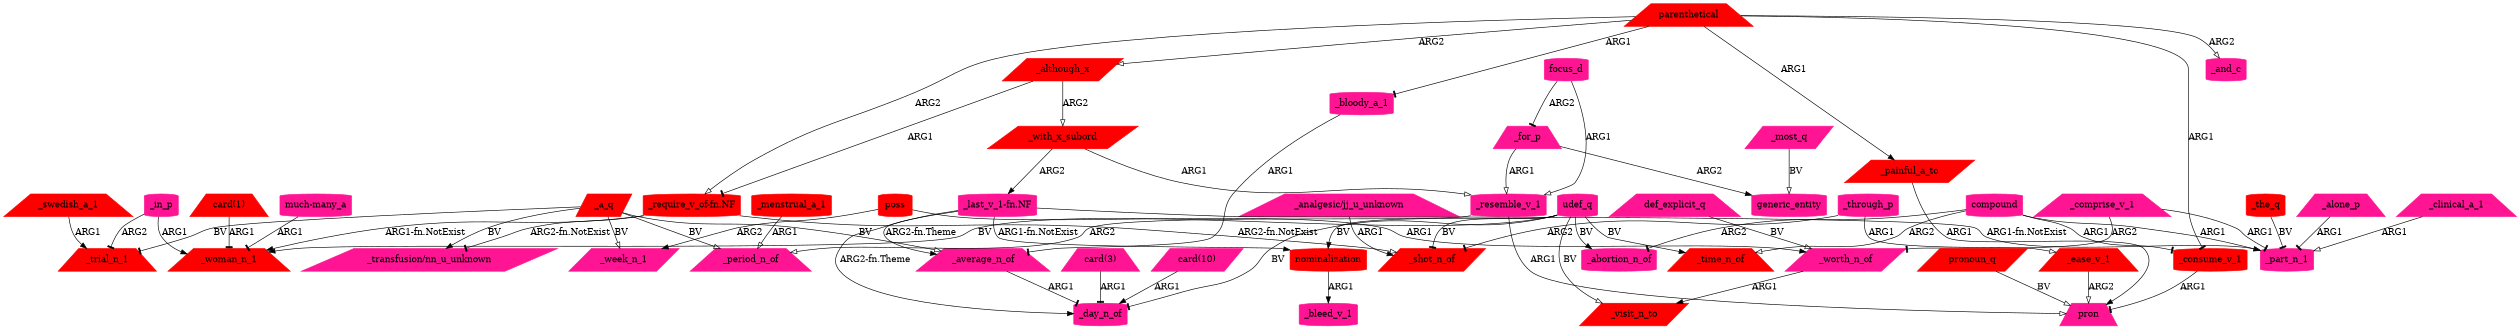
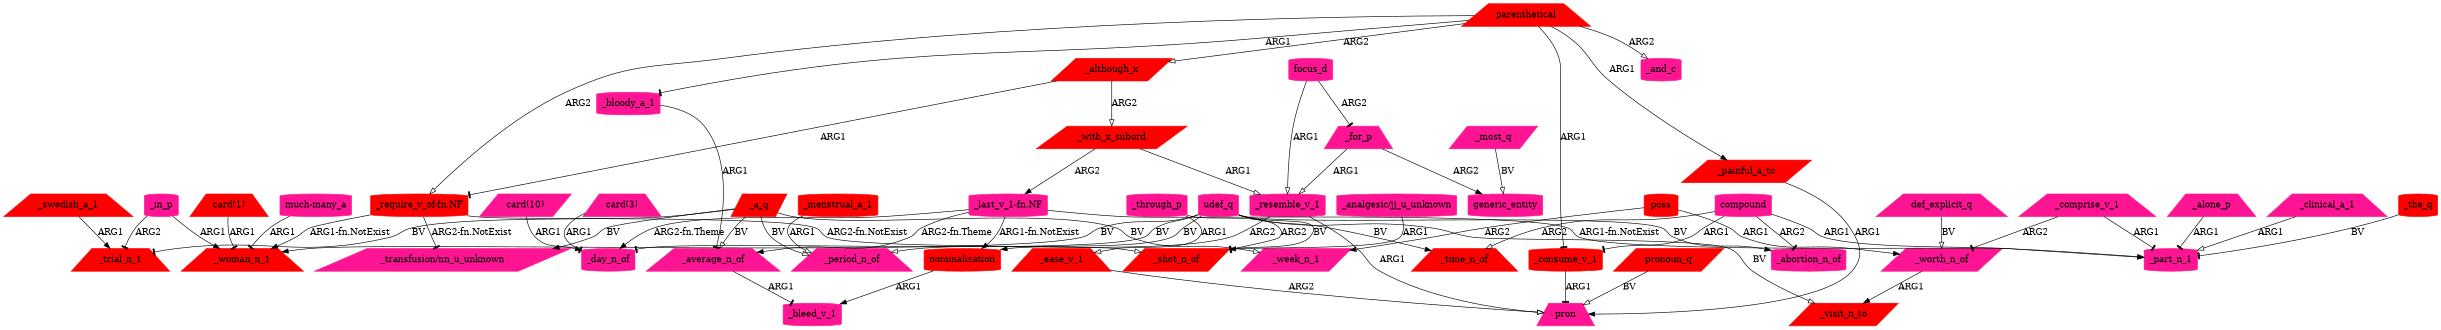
(1349, 205) -> (1397, 205)
(1041, 287) -> (762, 287)
